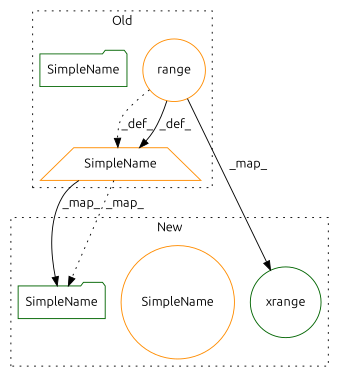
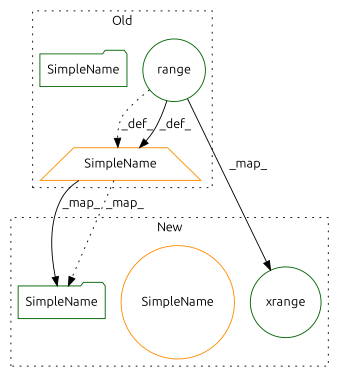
(174, 70) -> (174, 70)
